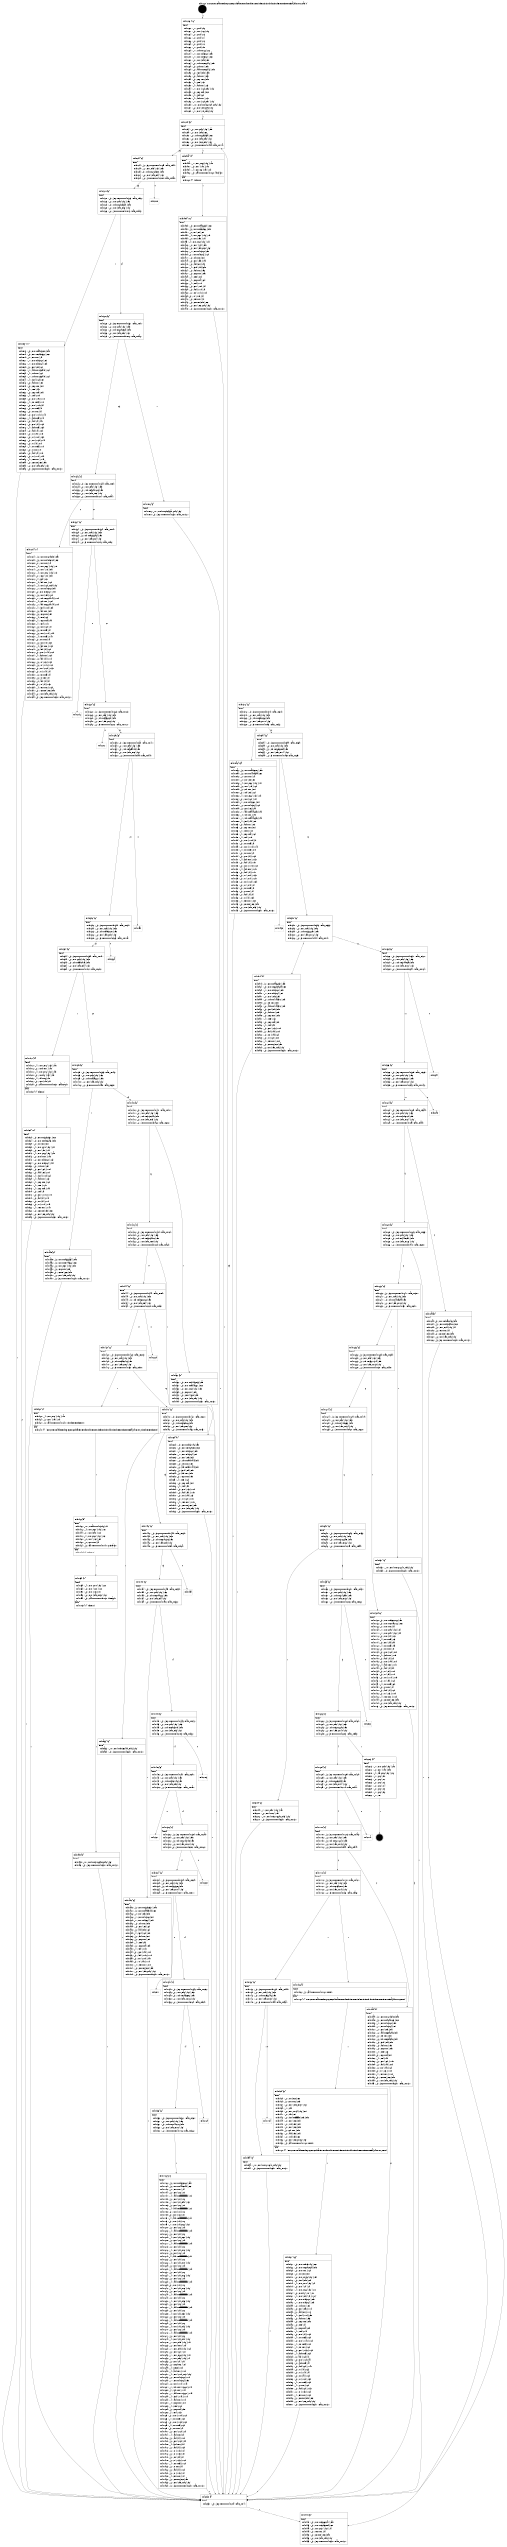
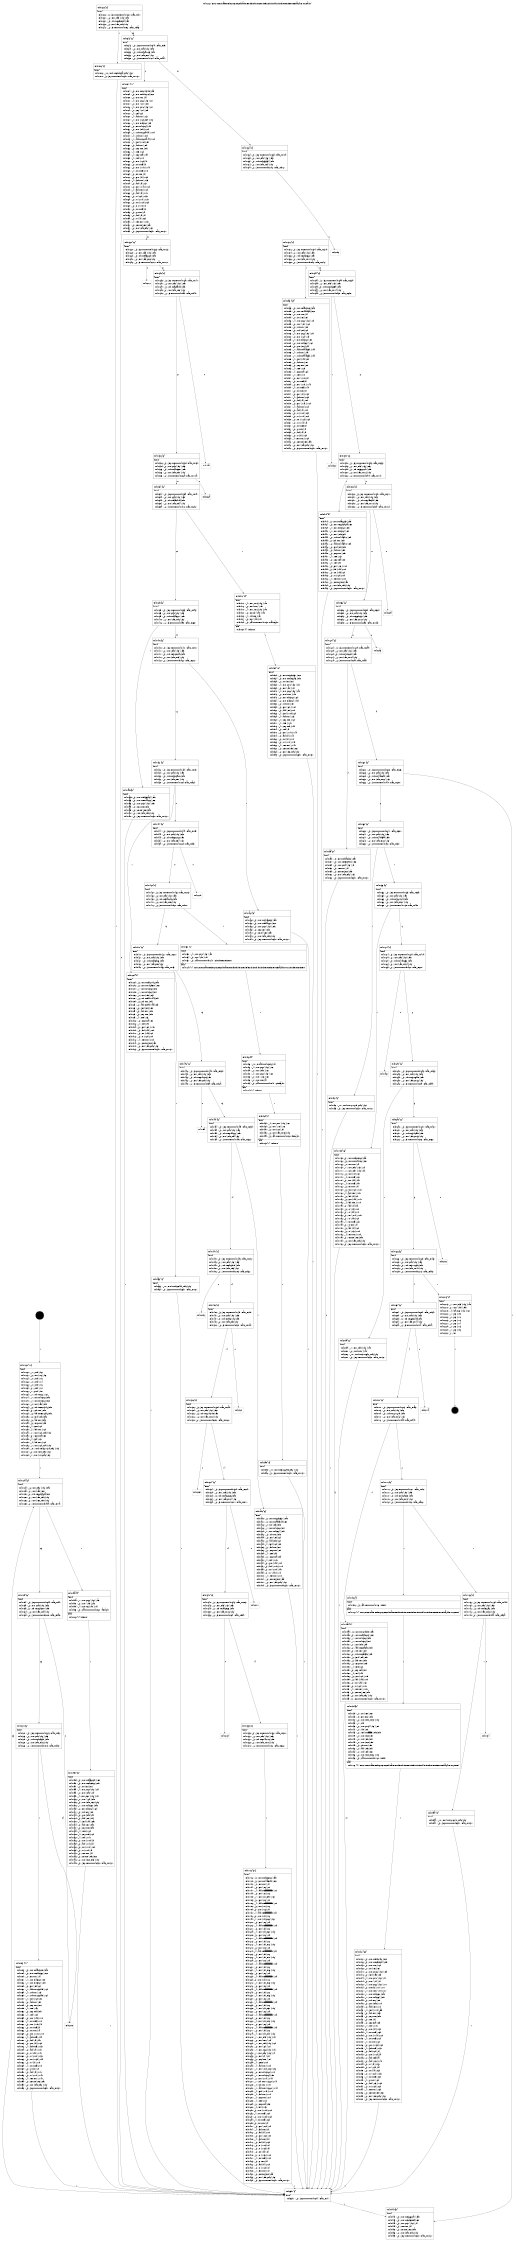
(121, 264) -> (68, 1884)
(100, 623) -> (146, 237)
none -> (384, 1074)
